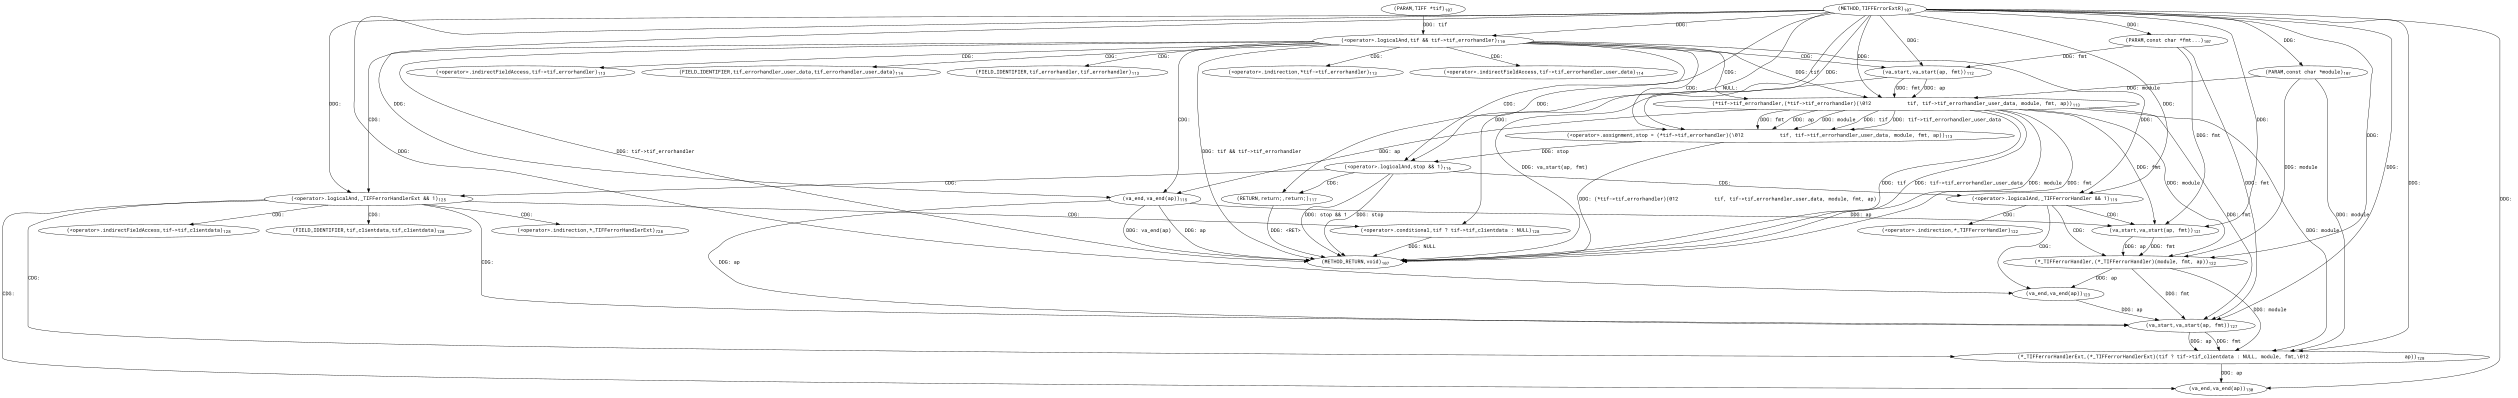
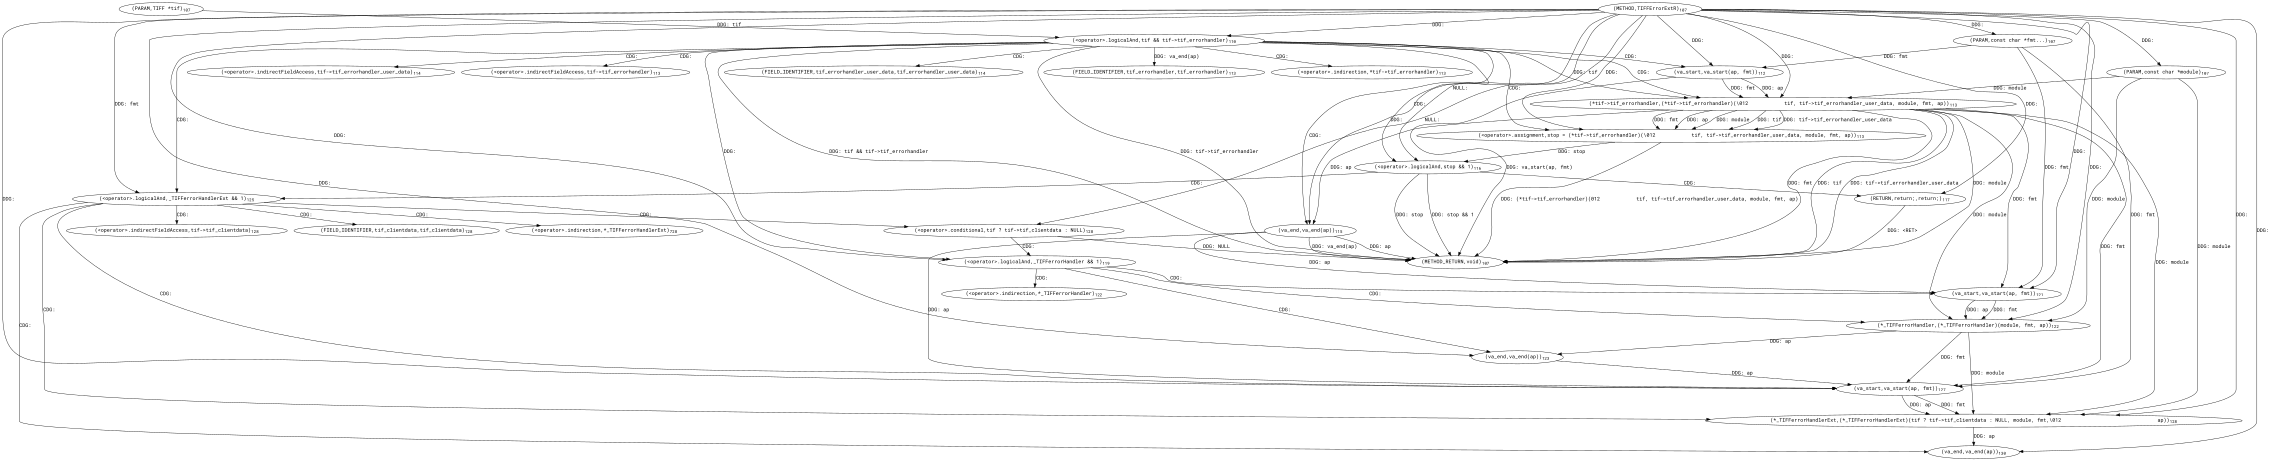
(1166, 57) -> (1177, 57)
(337, 104) -> (127, 104)
(1503, 120) -> (1434, 120)
(1705, 185) -> (1021, 247)
